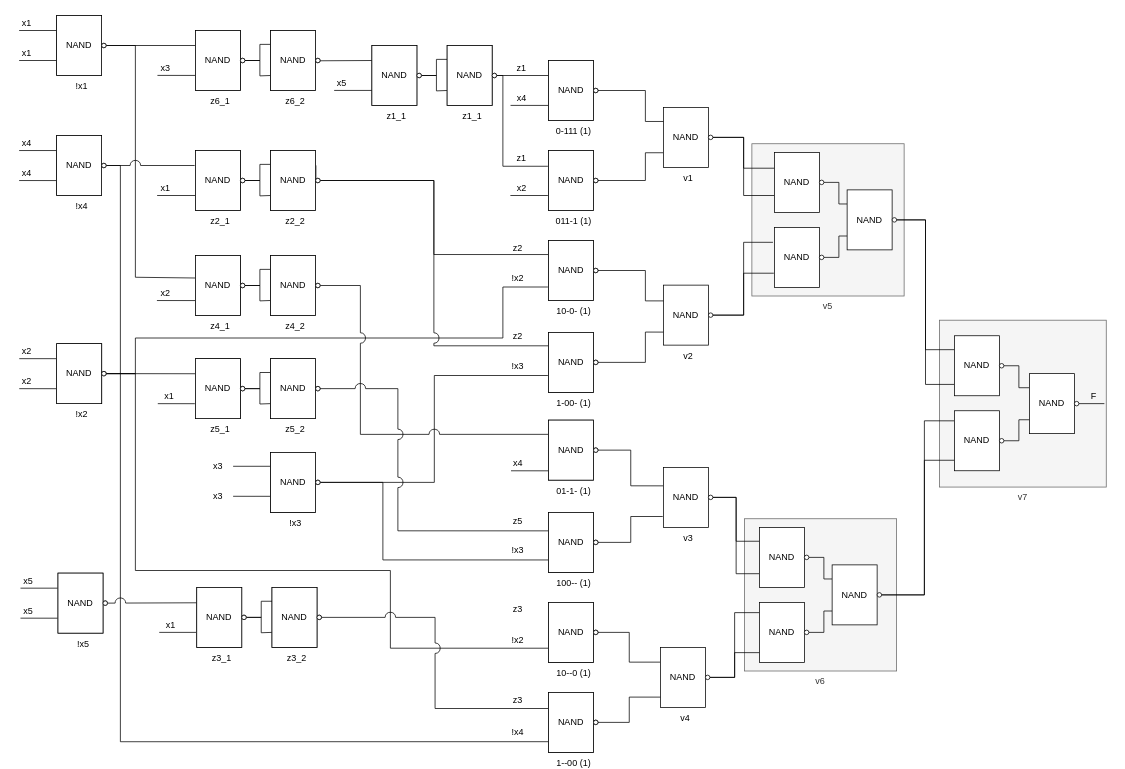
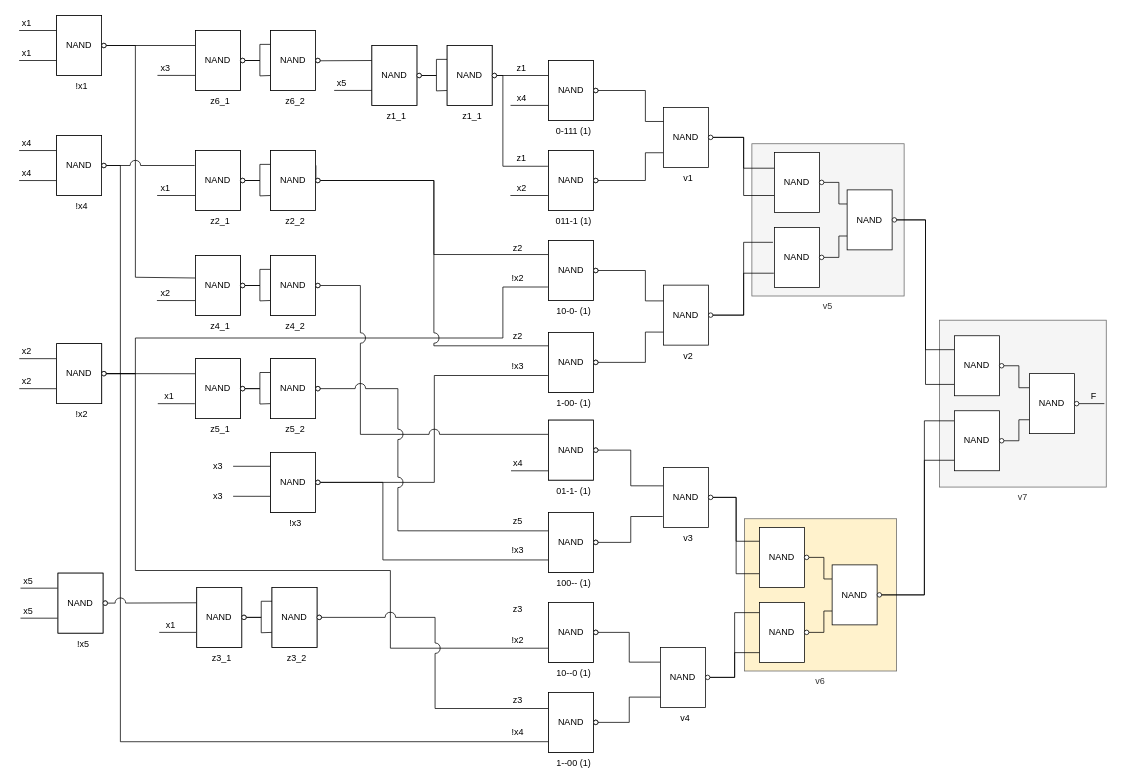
(821, 595) -> (821, 595)
